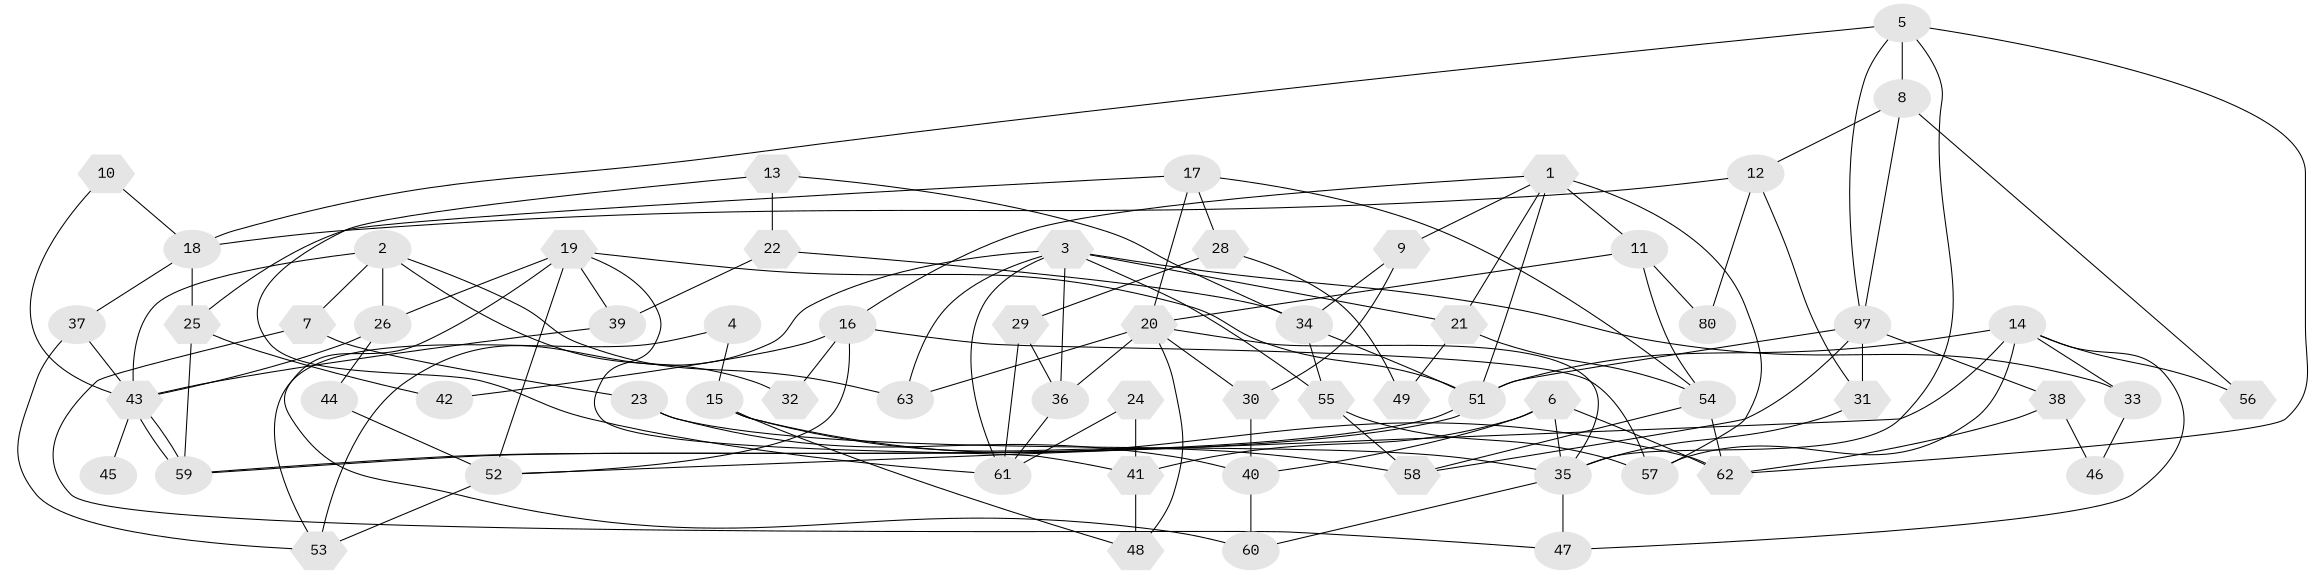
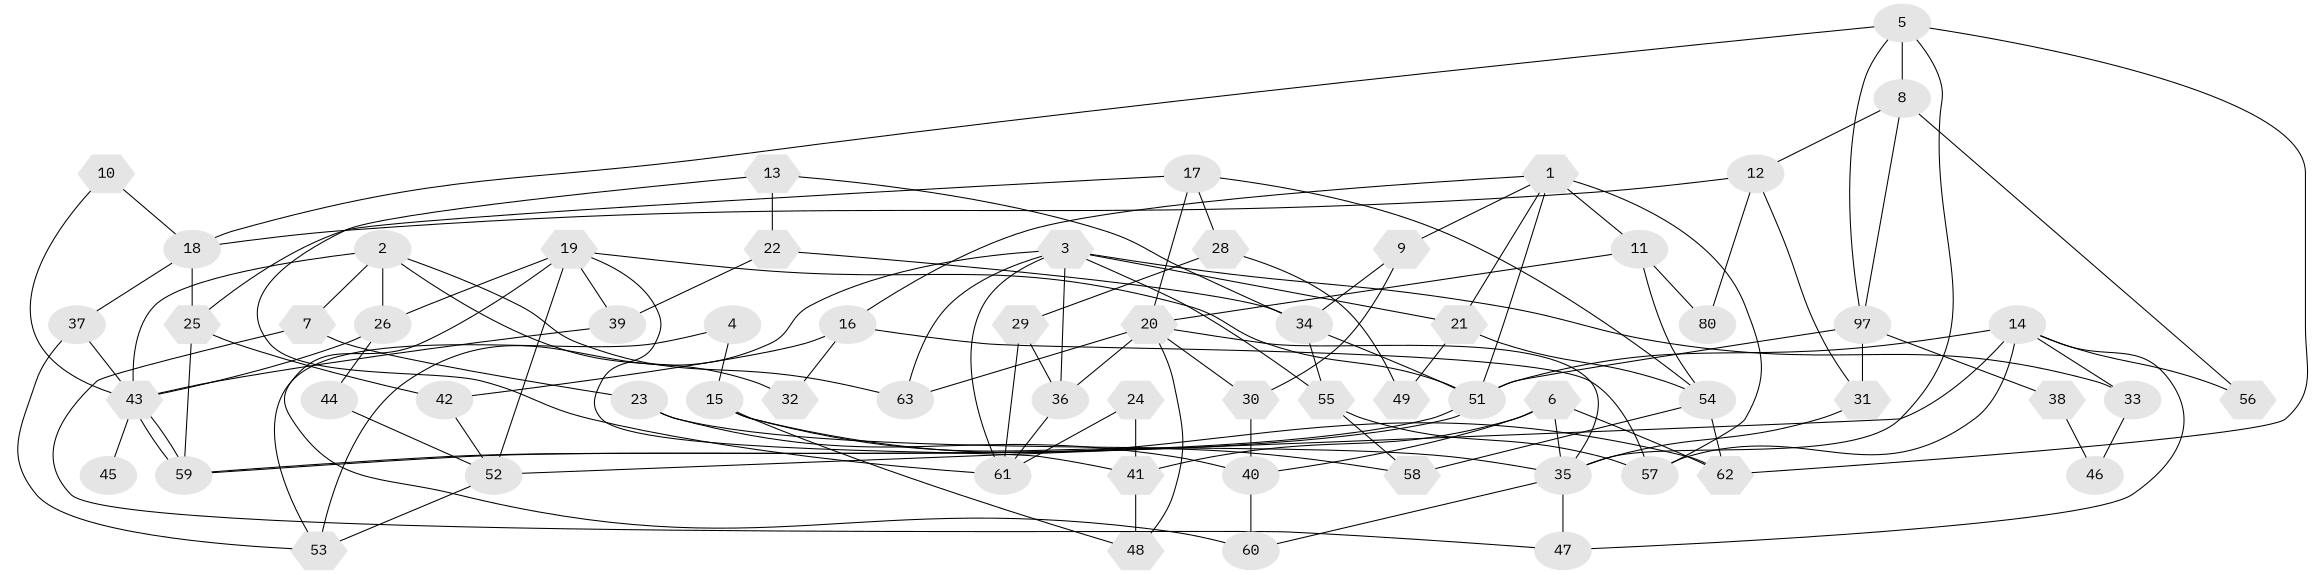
(1762, 410) -> none
(1830, 459) -> none
(689, 460) -> (469, 438)
